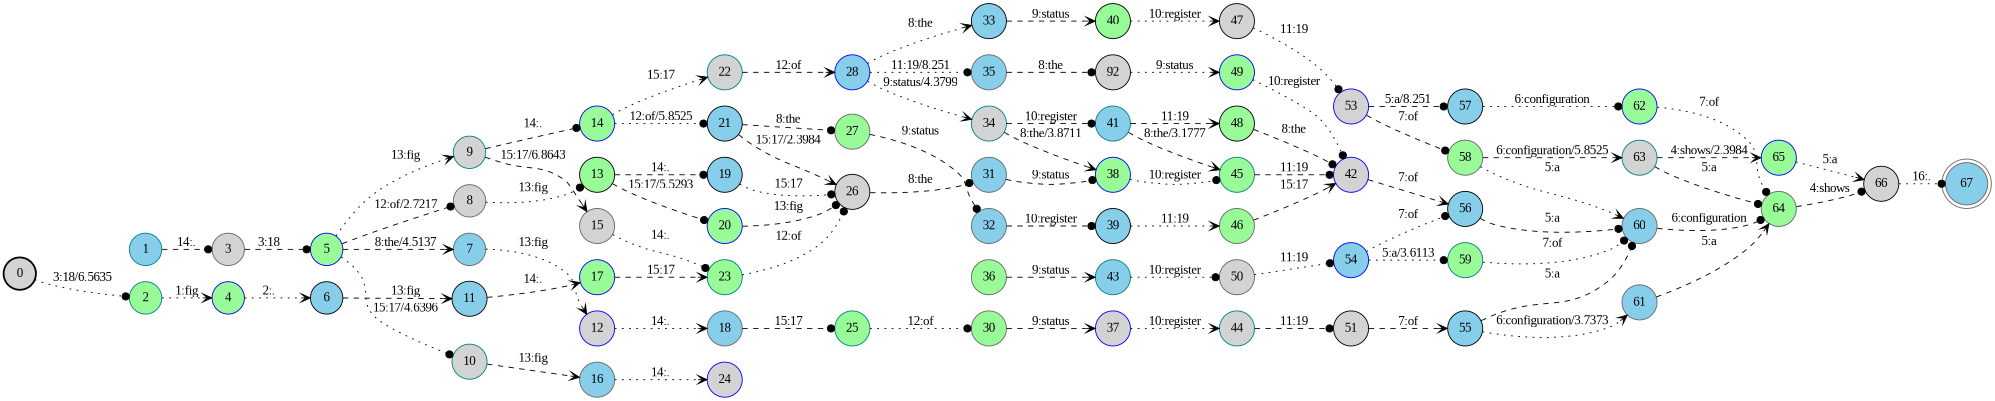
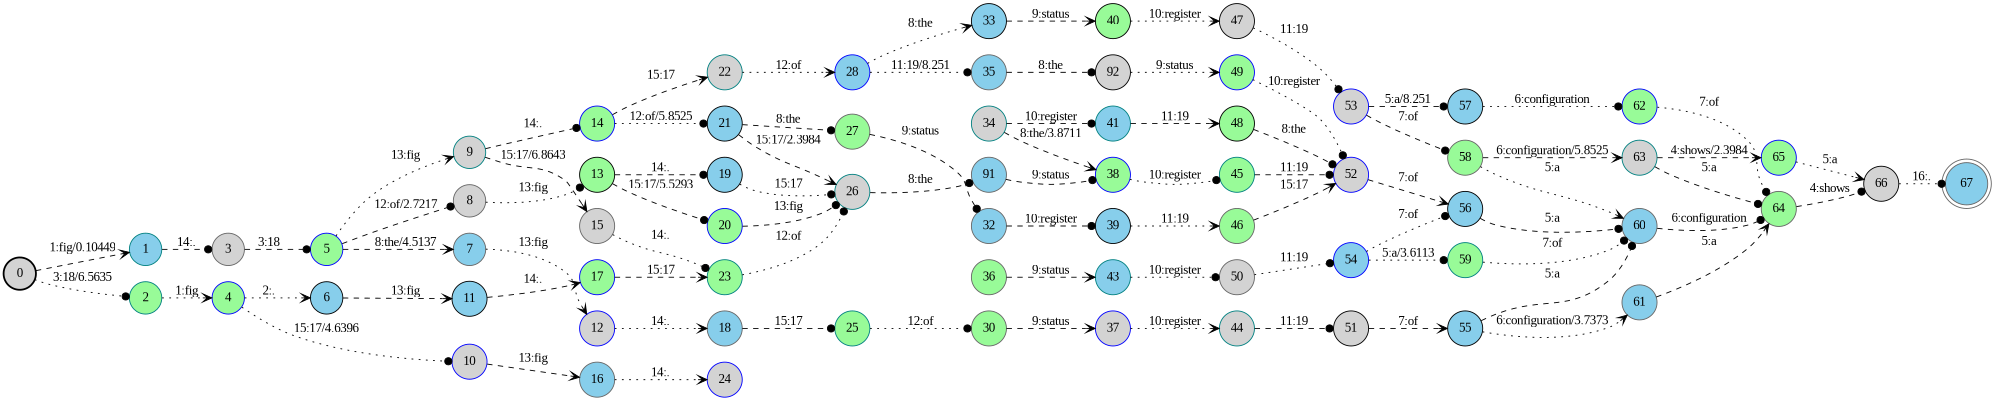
(784, 72) -> (784, 72)
(655, 95) -> (655, 95)
(914, 102) -> none
(1169, 151) -> none
(989, 175) -> (989, 175)
(1351, 175) -> (1351, 175)
(852, 192) -> (852, 192)
none -> (78, 262)
(378, 320) -> (339, 348)
(470, 362) -> (470, 362)
